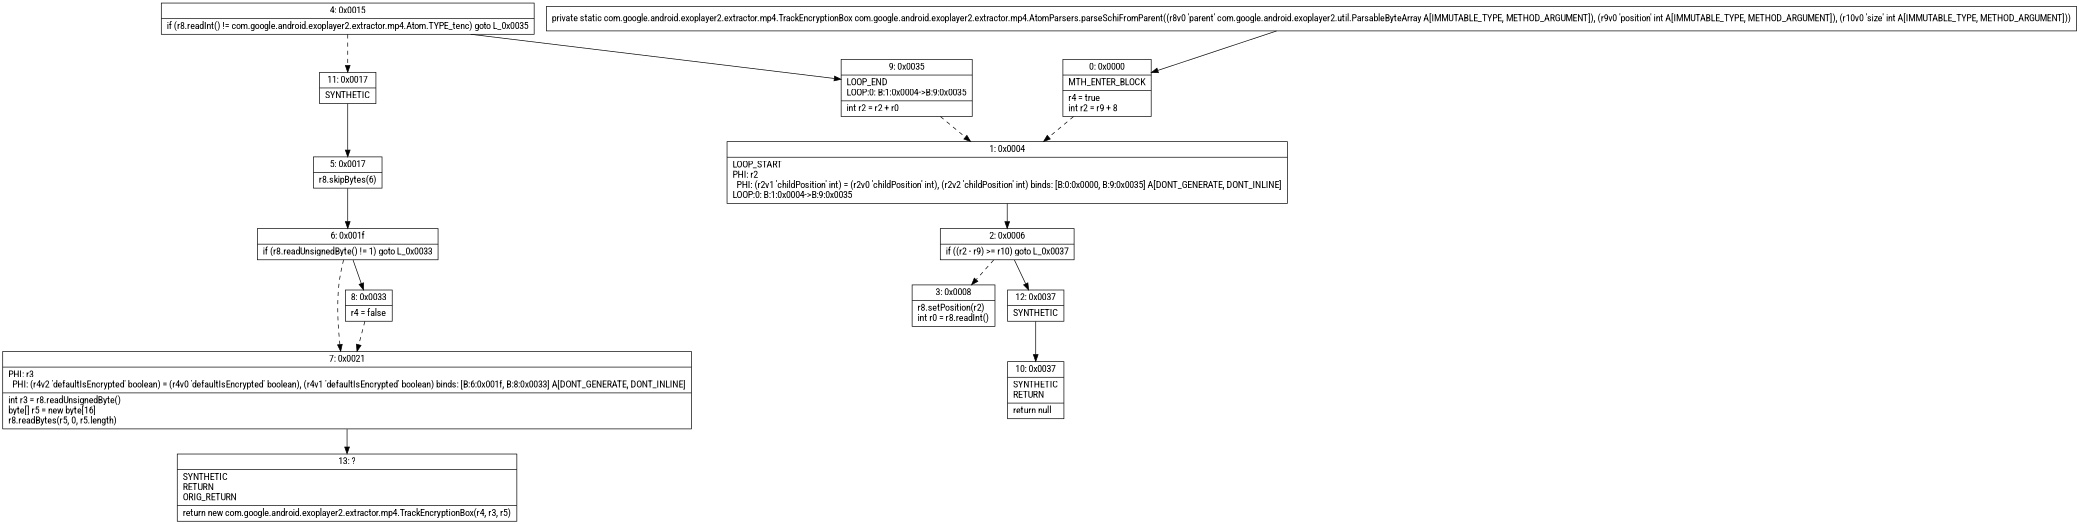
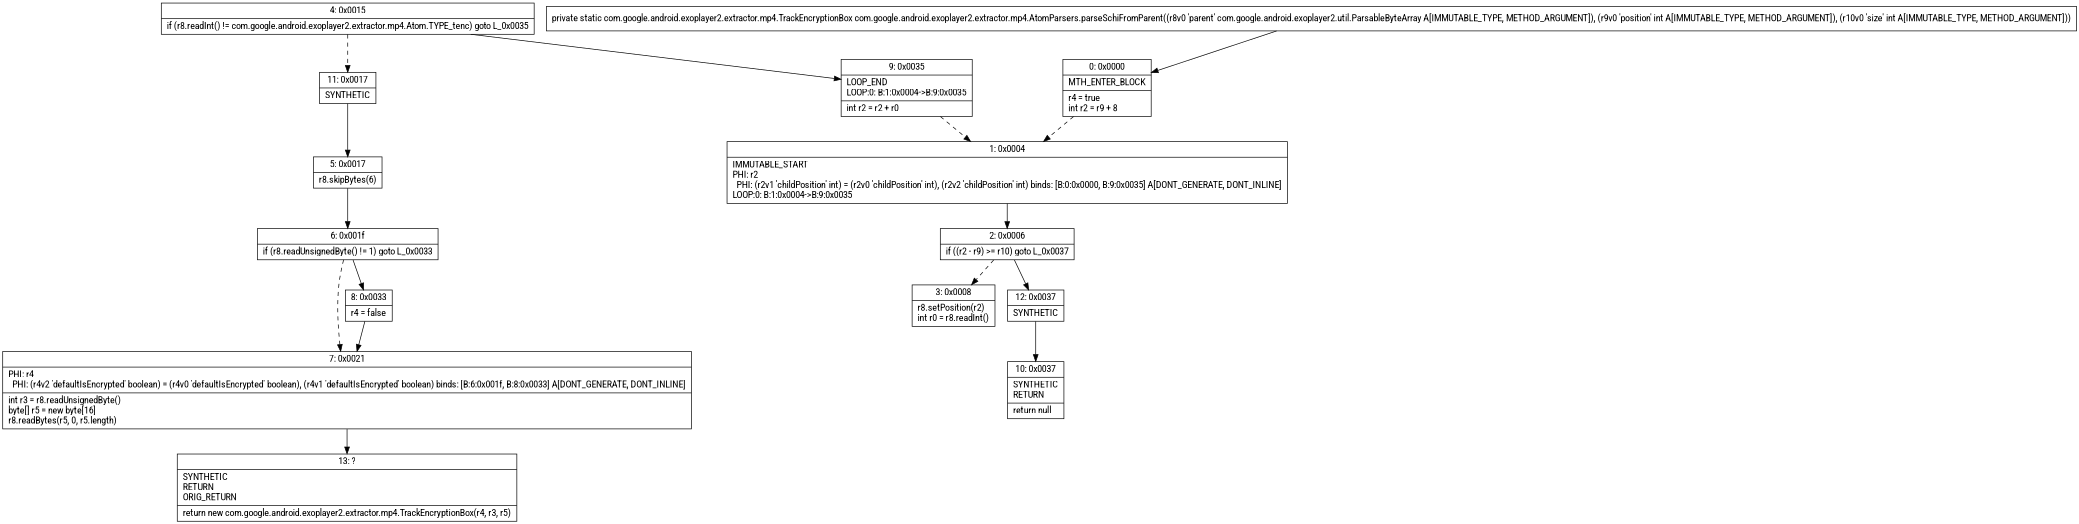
(757, 165) -> (771, 165)
(362, 333) -> (362, 333)
(22, 375) -> (22, 375)
